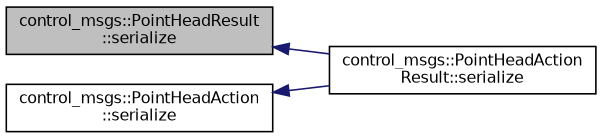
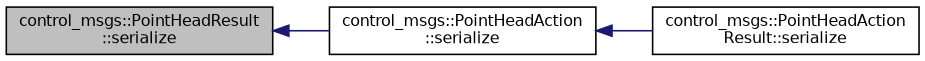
(309, 51) -> (309, 31)
